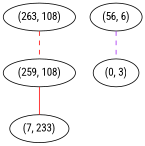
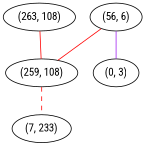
none -> (80, 44)
(39, 45) -> (41, 45)
(116, 45) -> (116, 45)
(39, 101) -> (42, 101)
